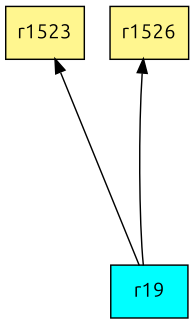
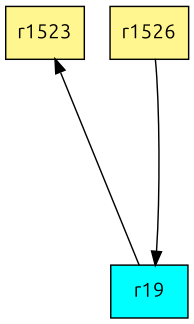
(140, 169) -> (159, 155)
